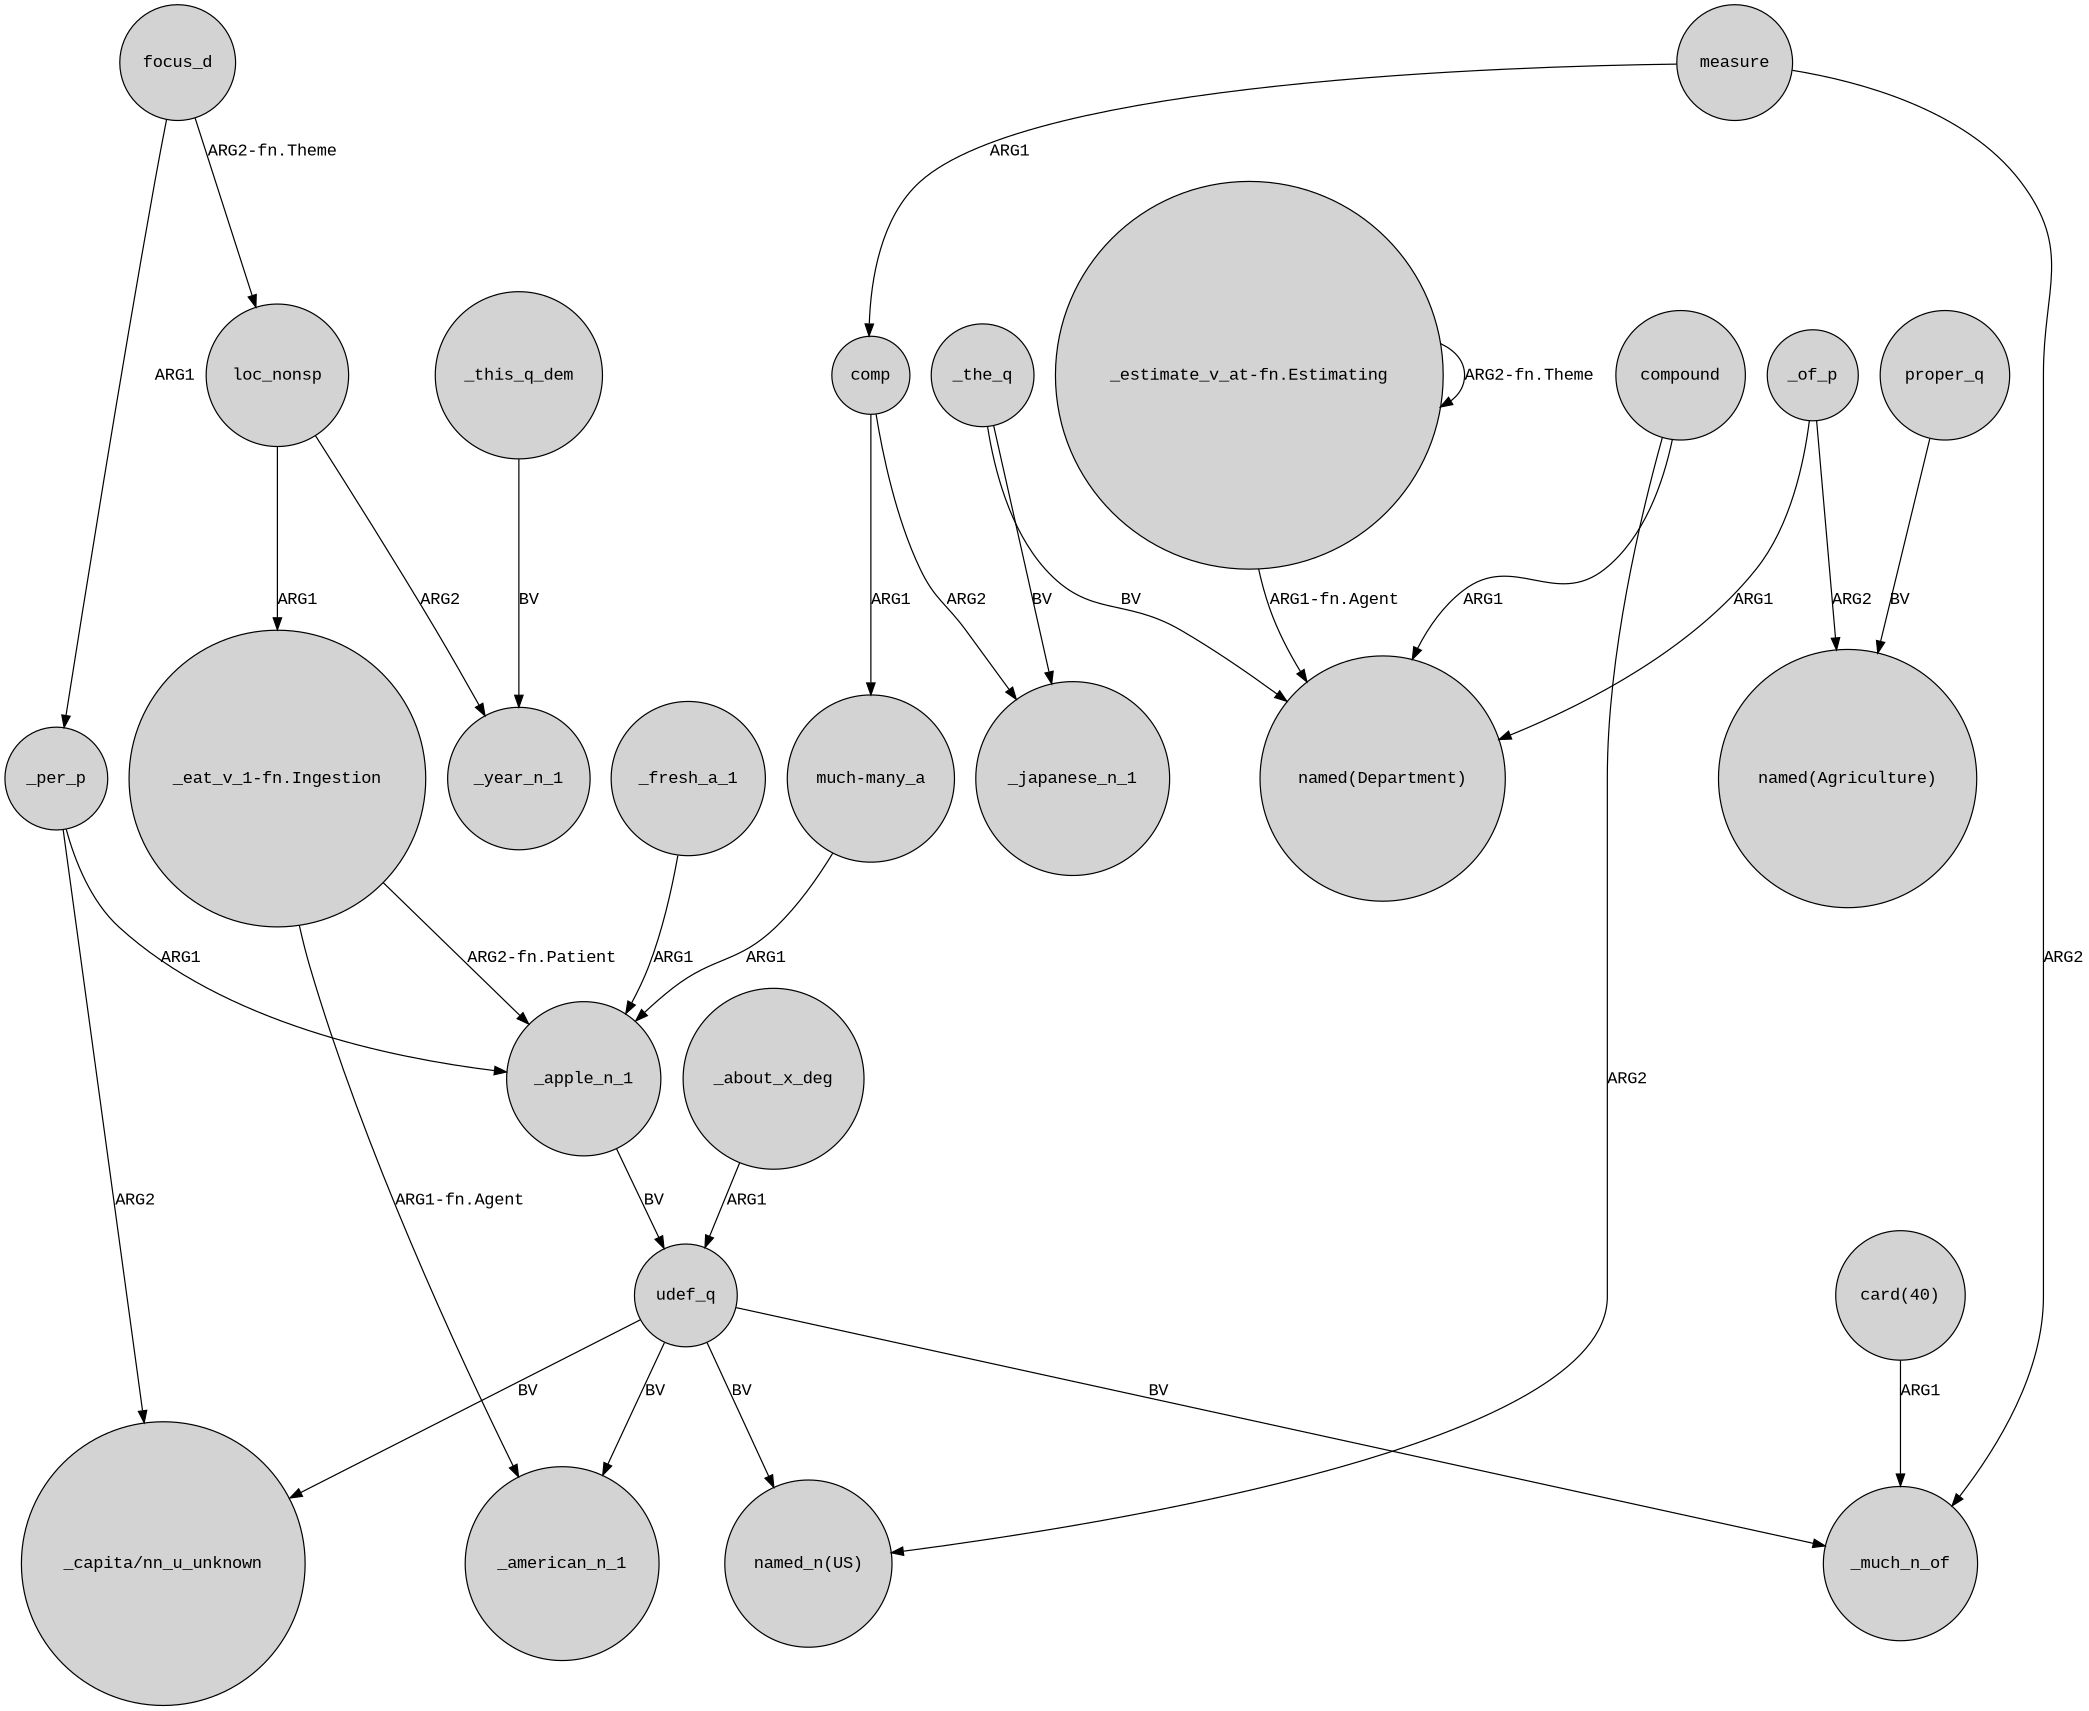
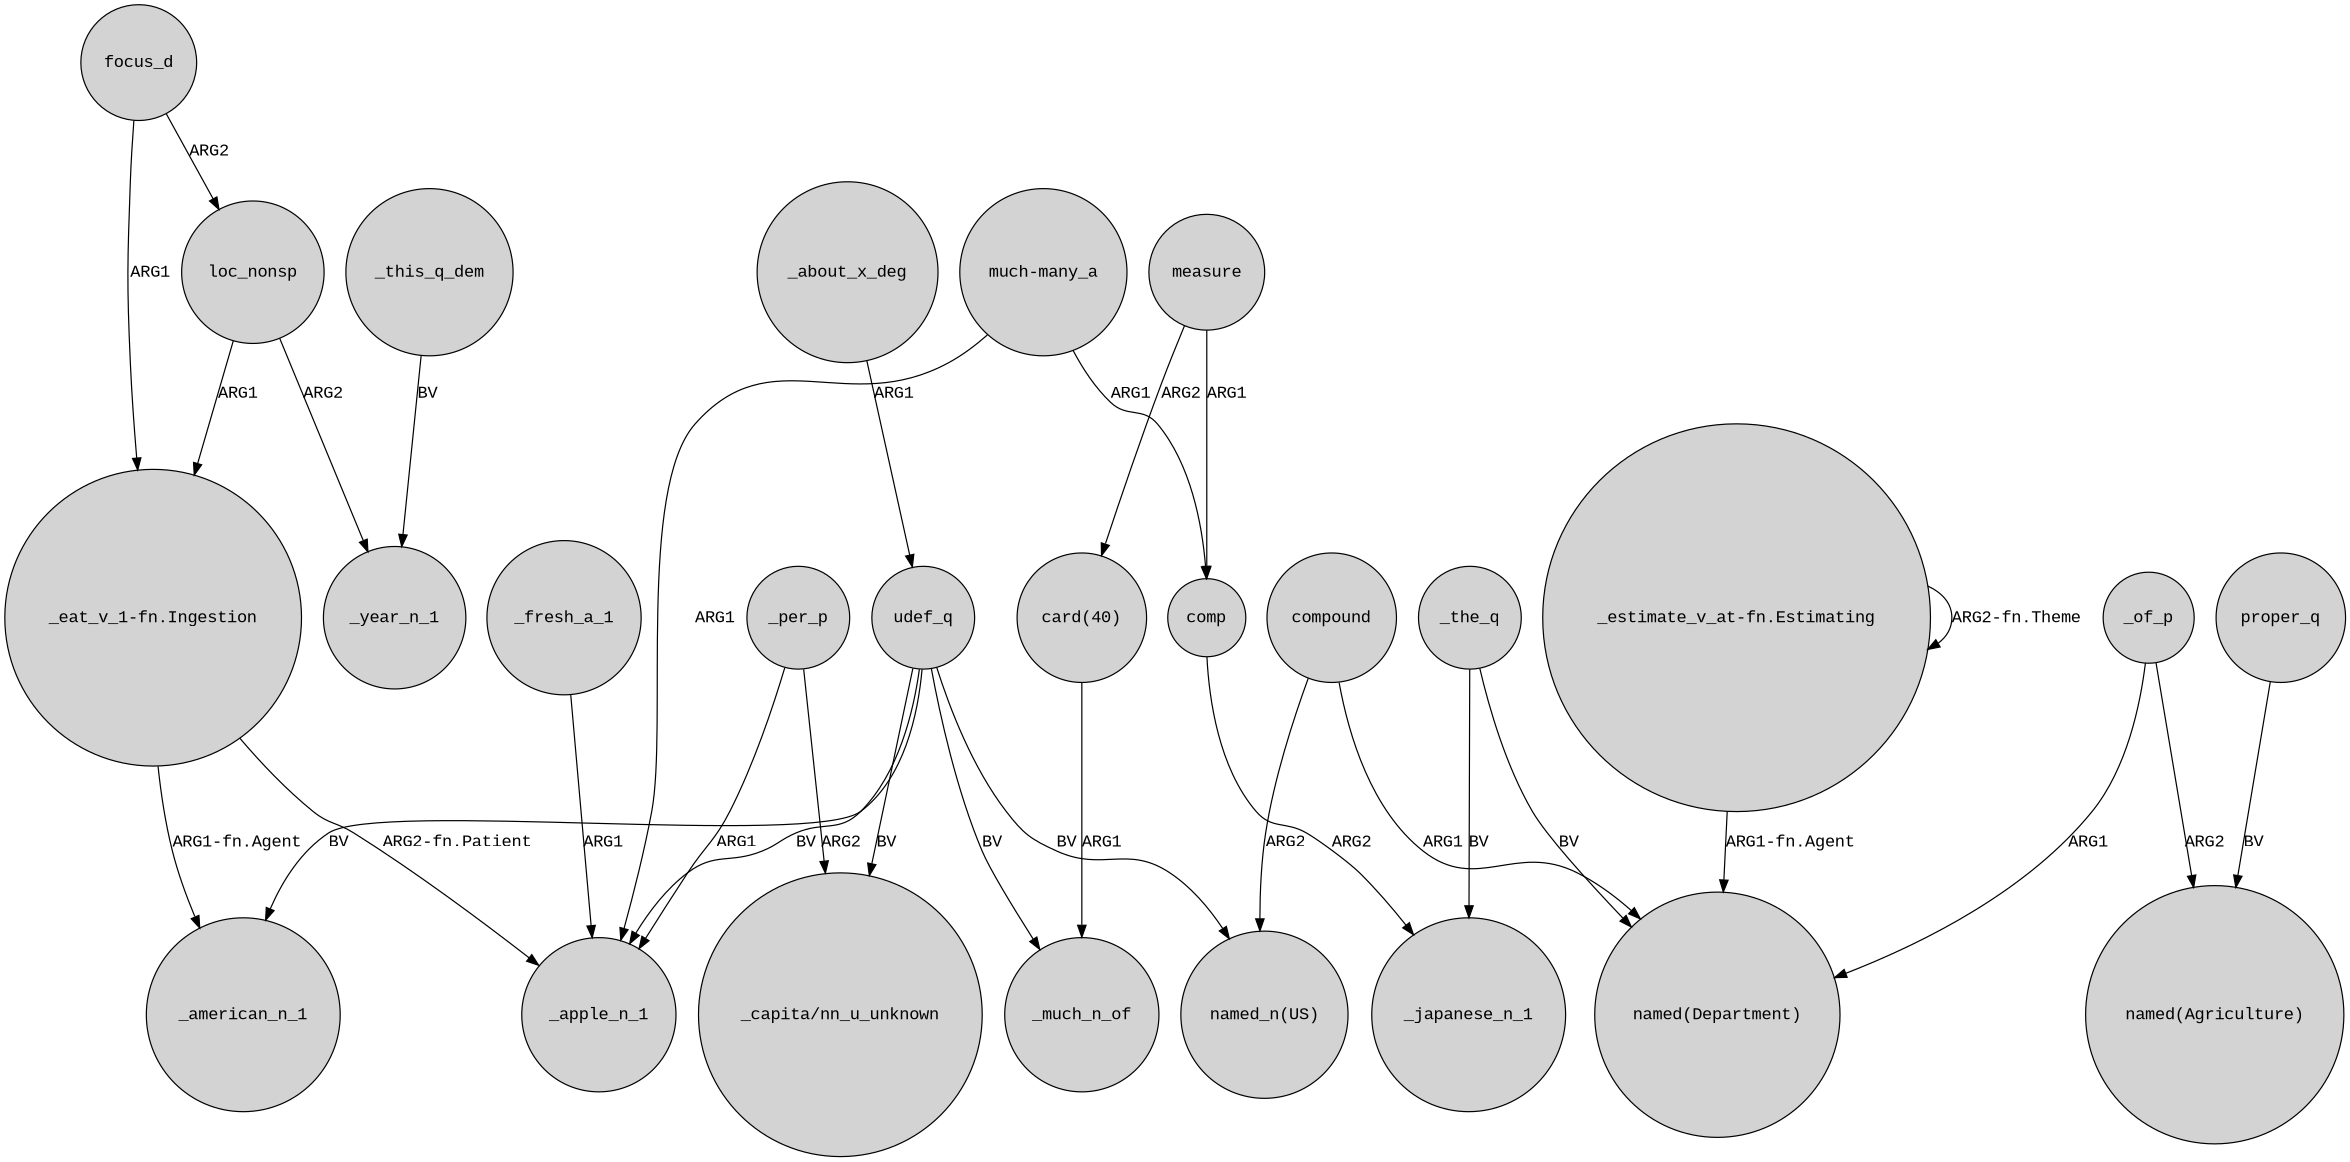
(273, 151) -> (210, 151)
(114, 417) -> (128, 289)
(871, 549) -> (1168, 438)
(2043, 716) -> (1143, 434)
(638, 1193) -> (800, 832)
